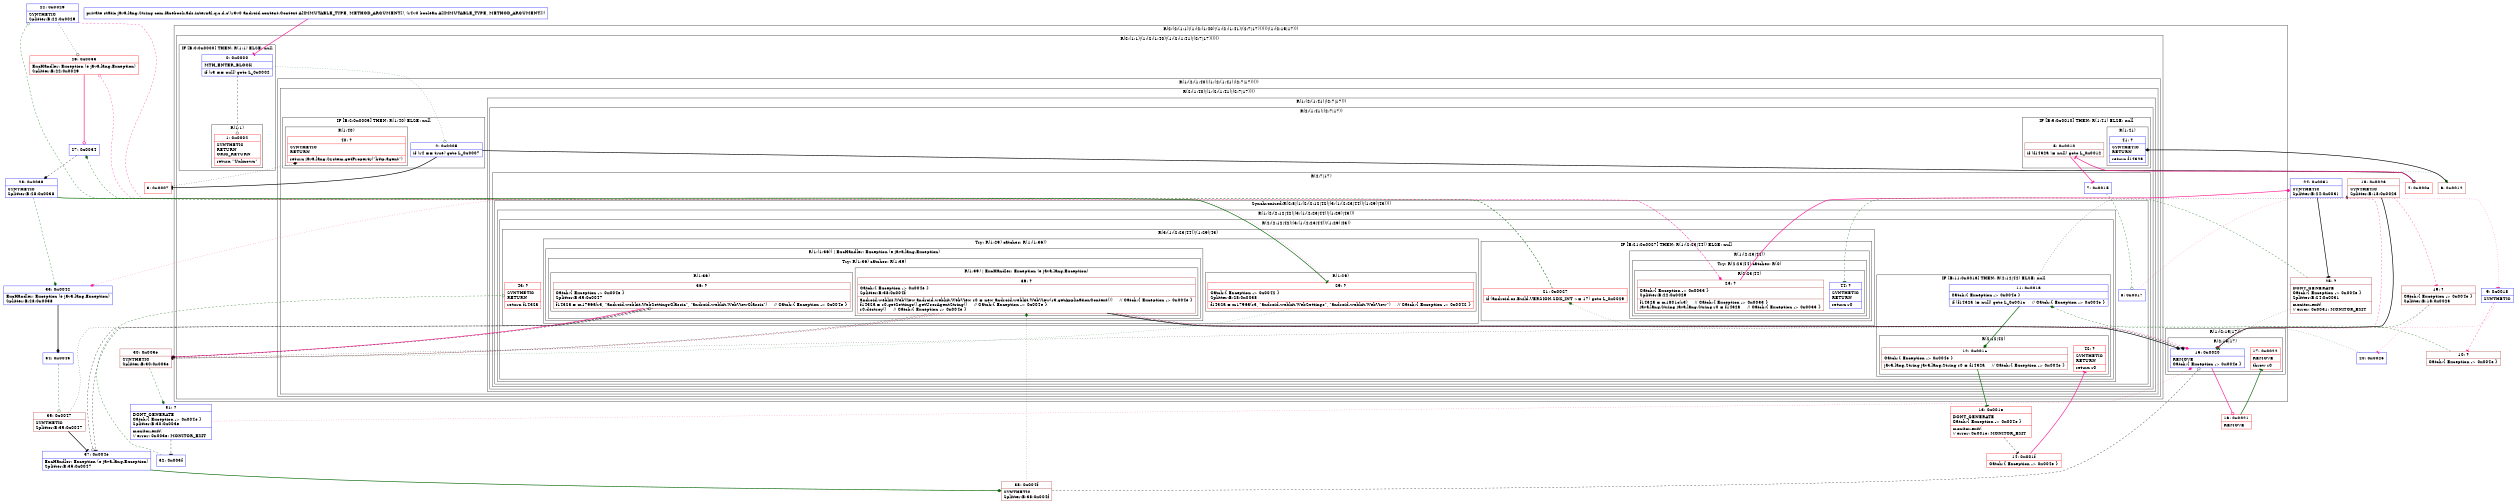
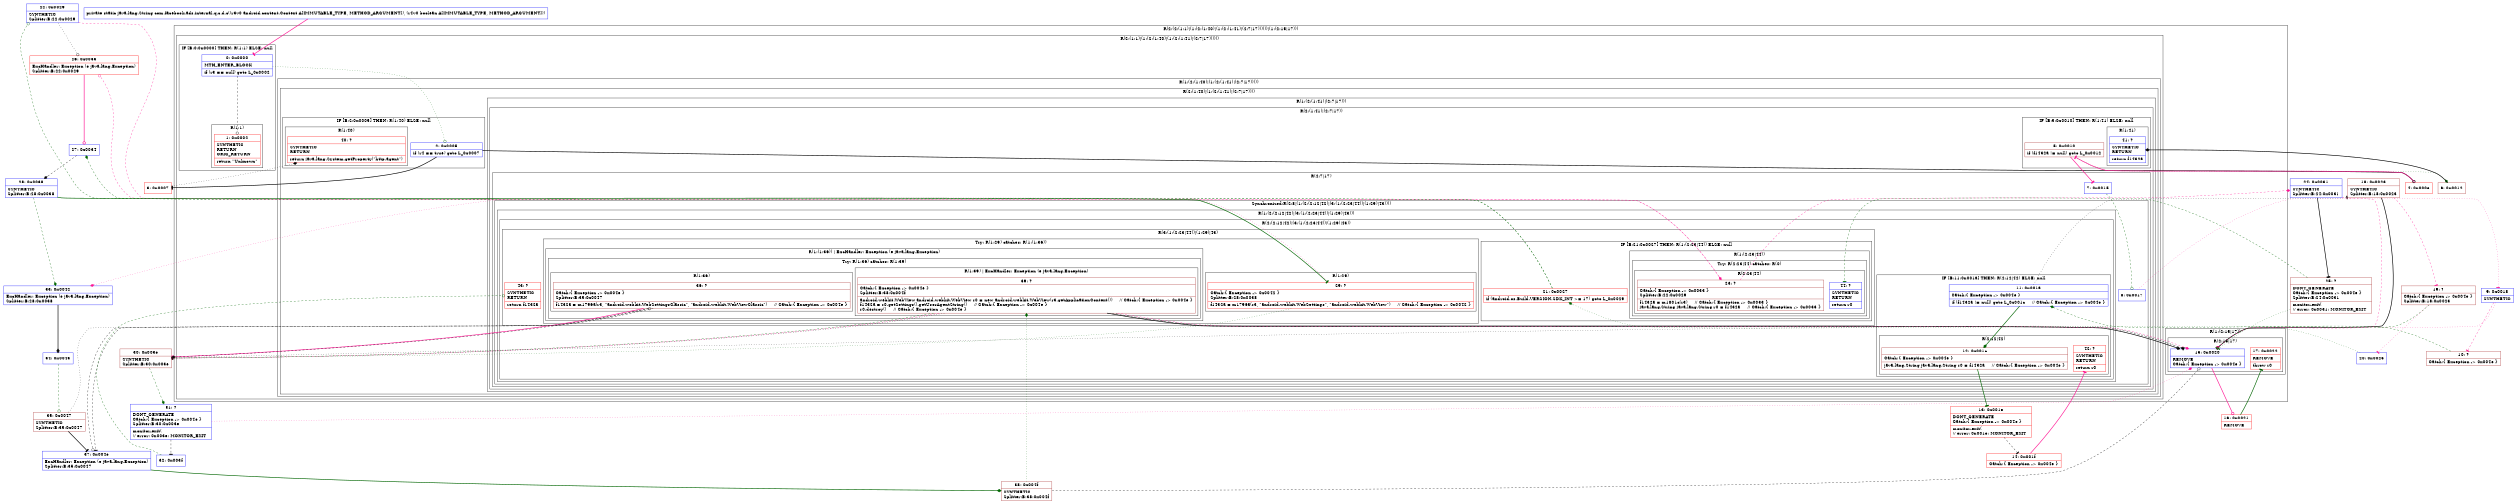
(1997, 198) -> (1997, 198)
